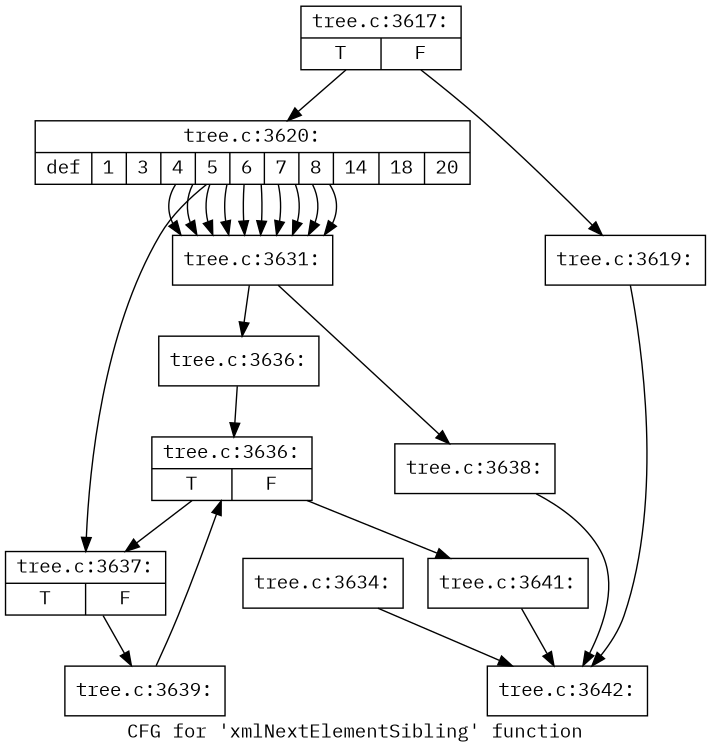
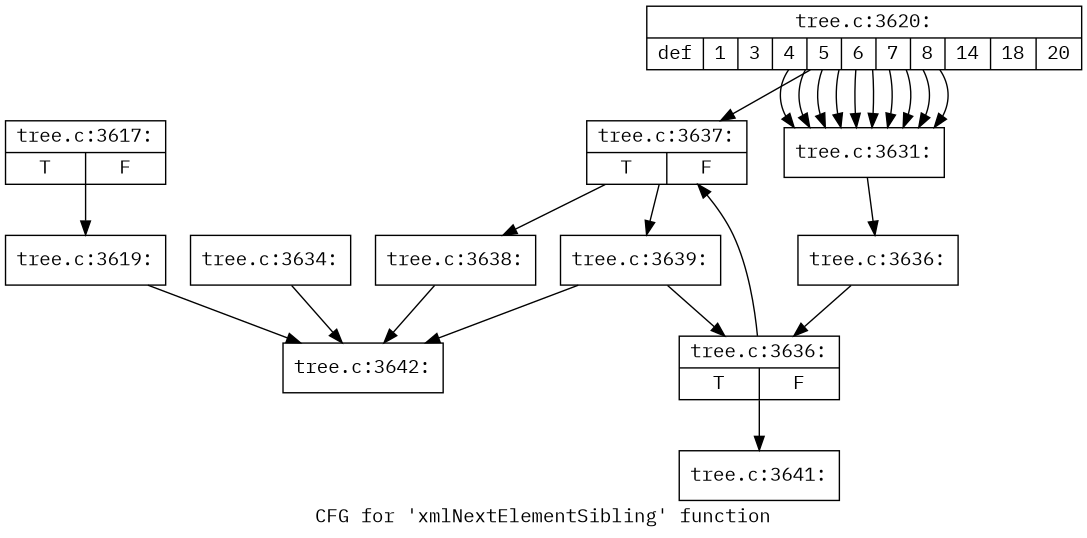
(322, 91) -> none
(359, 360) -> (560, 207)
(534, 631) -> (509, 312)
